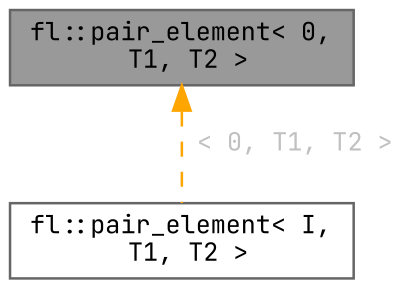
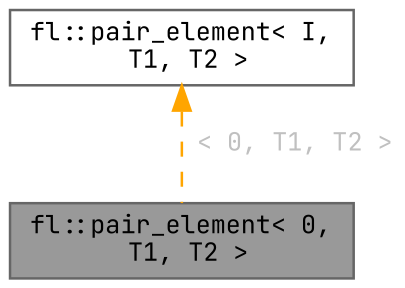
(182, 157) -> (182, 157)
